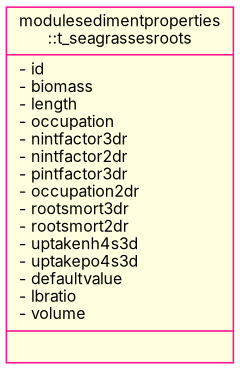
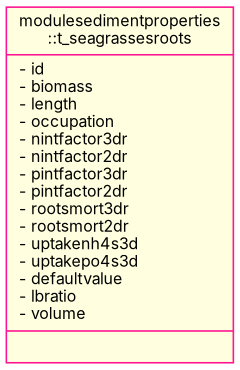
(79, 192) -> (74, 192)
